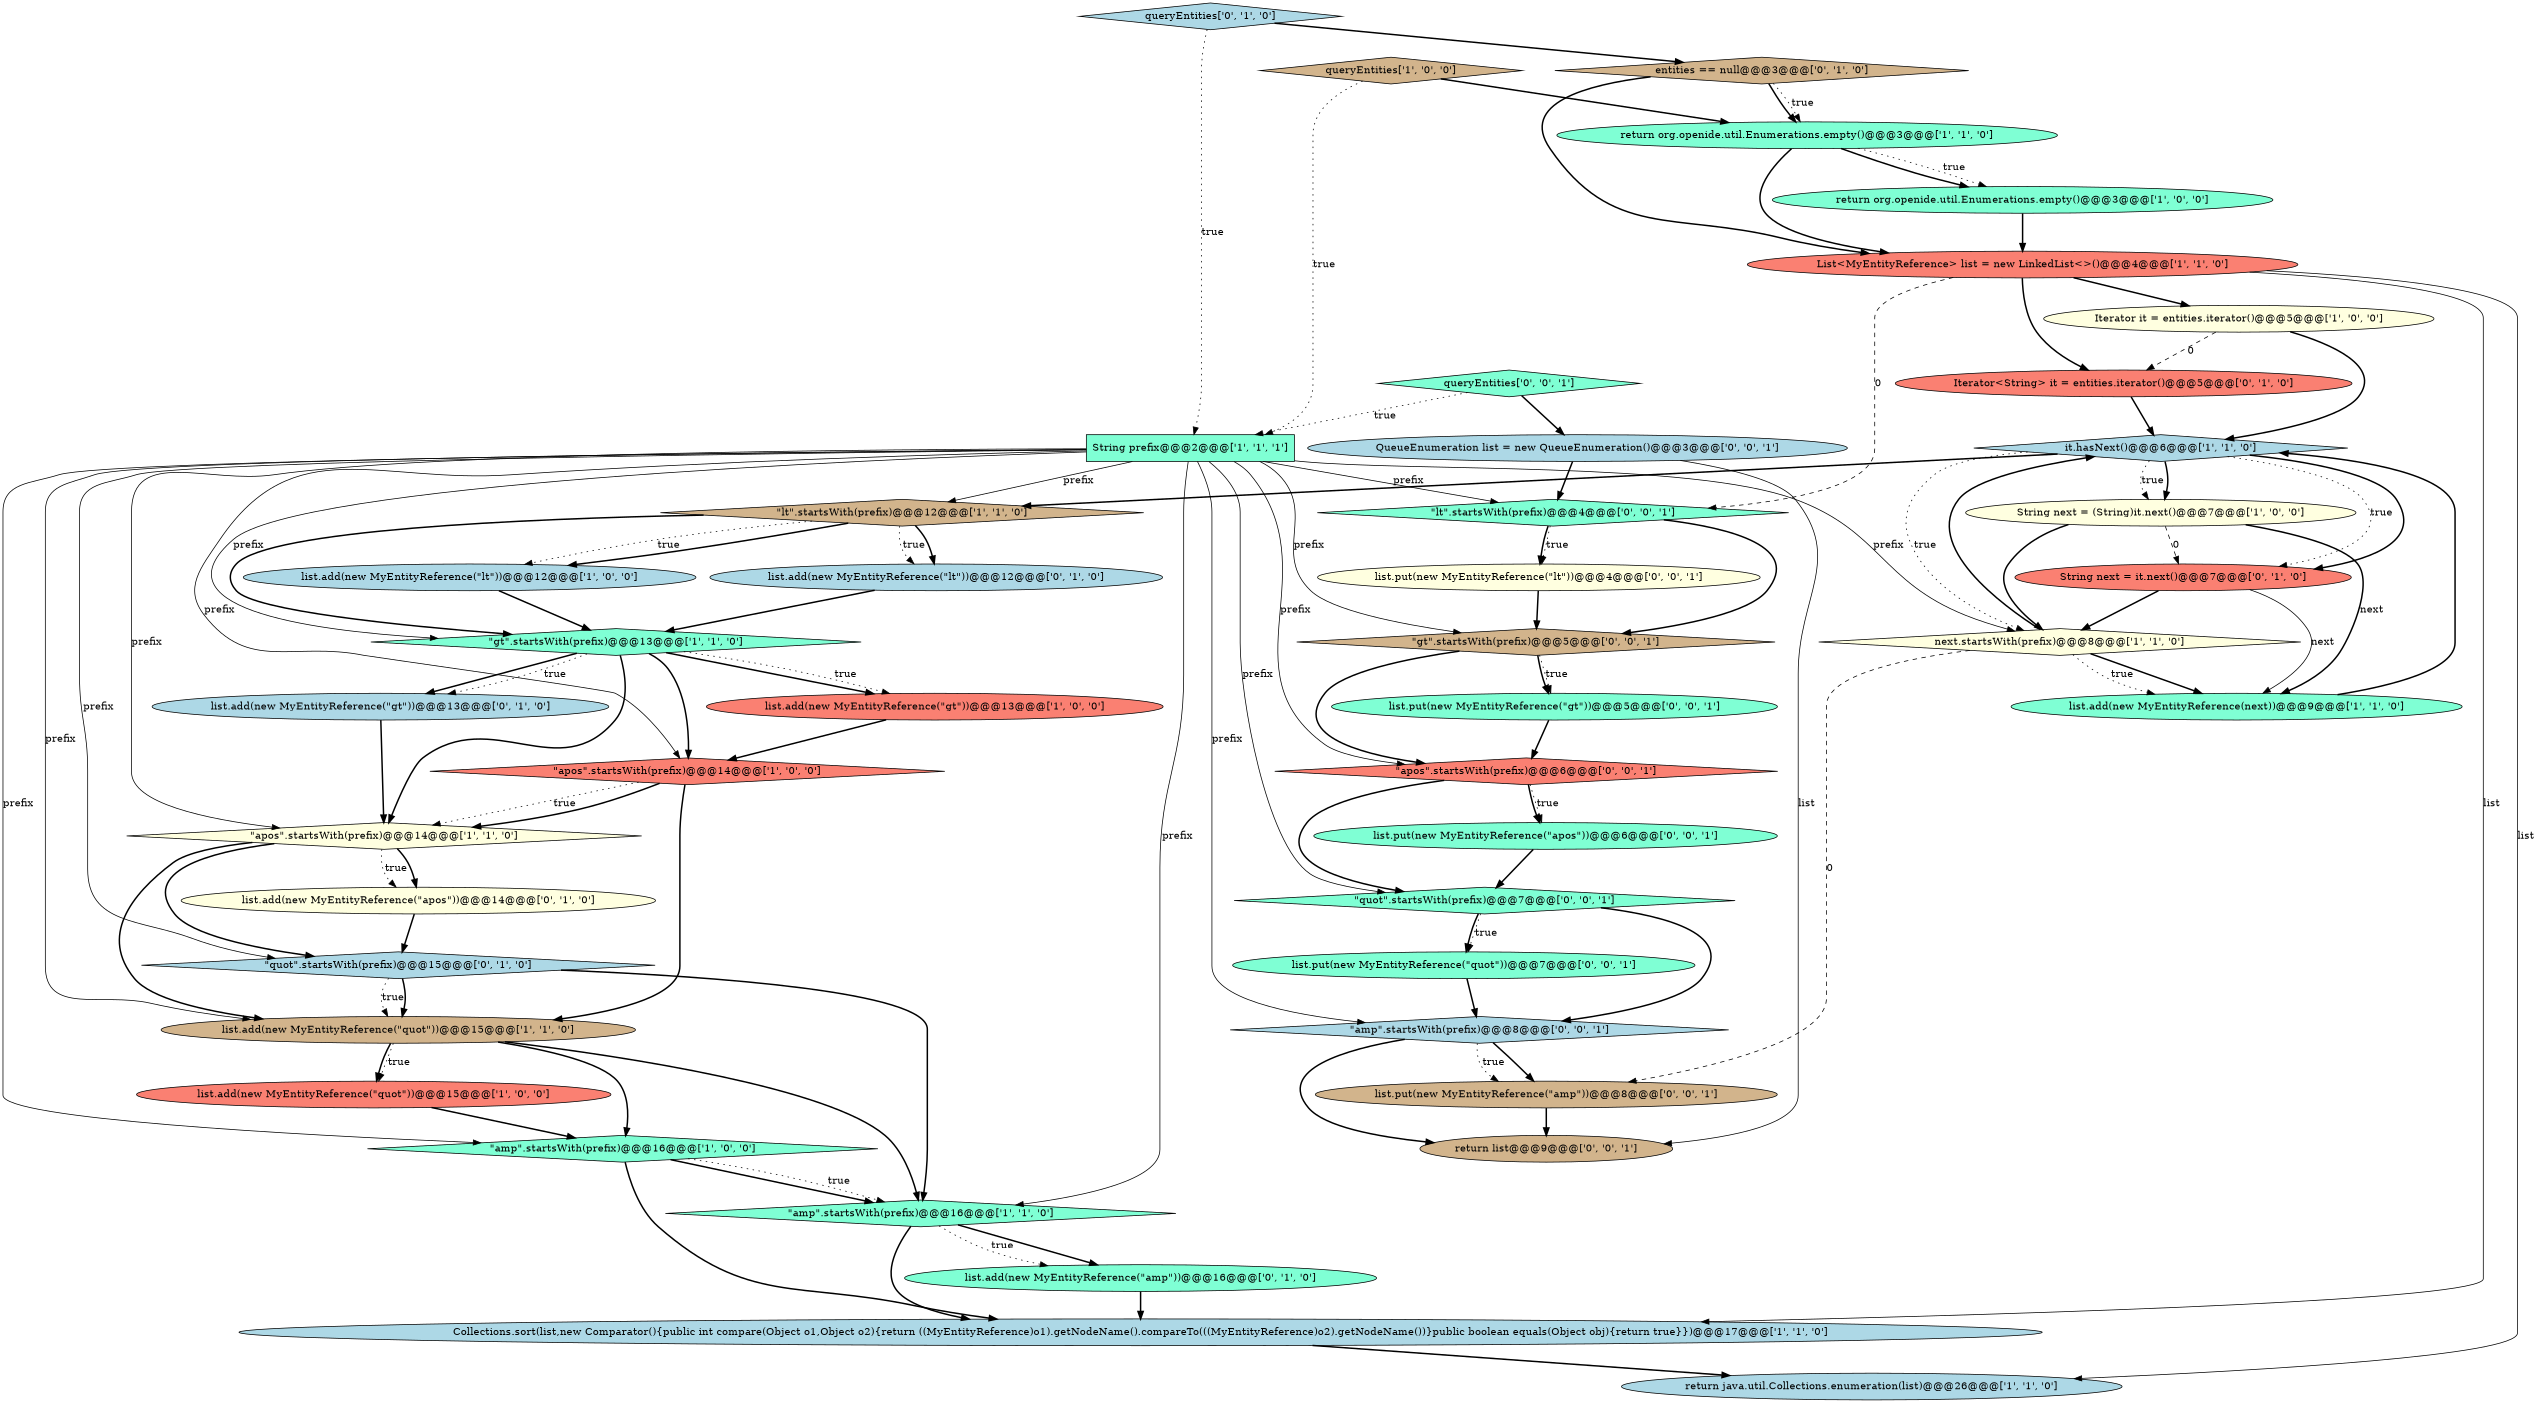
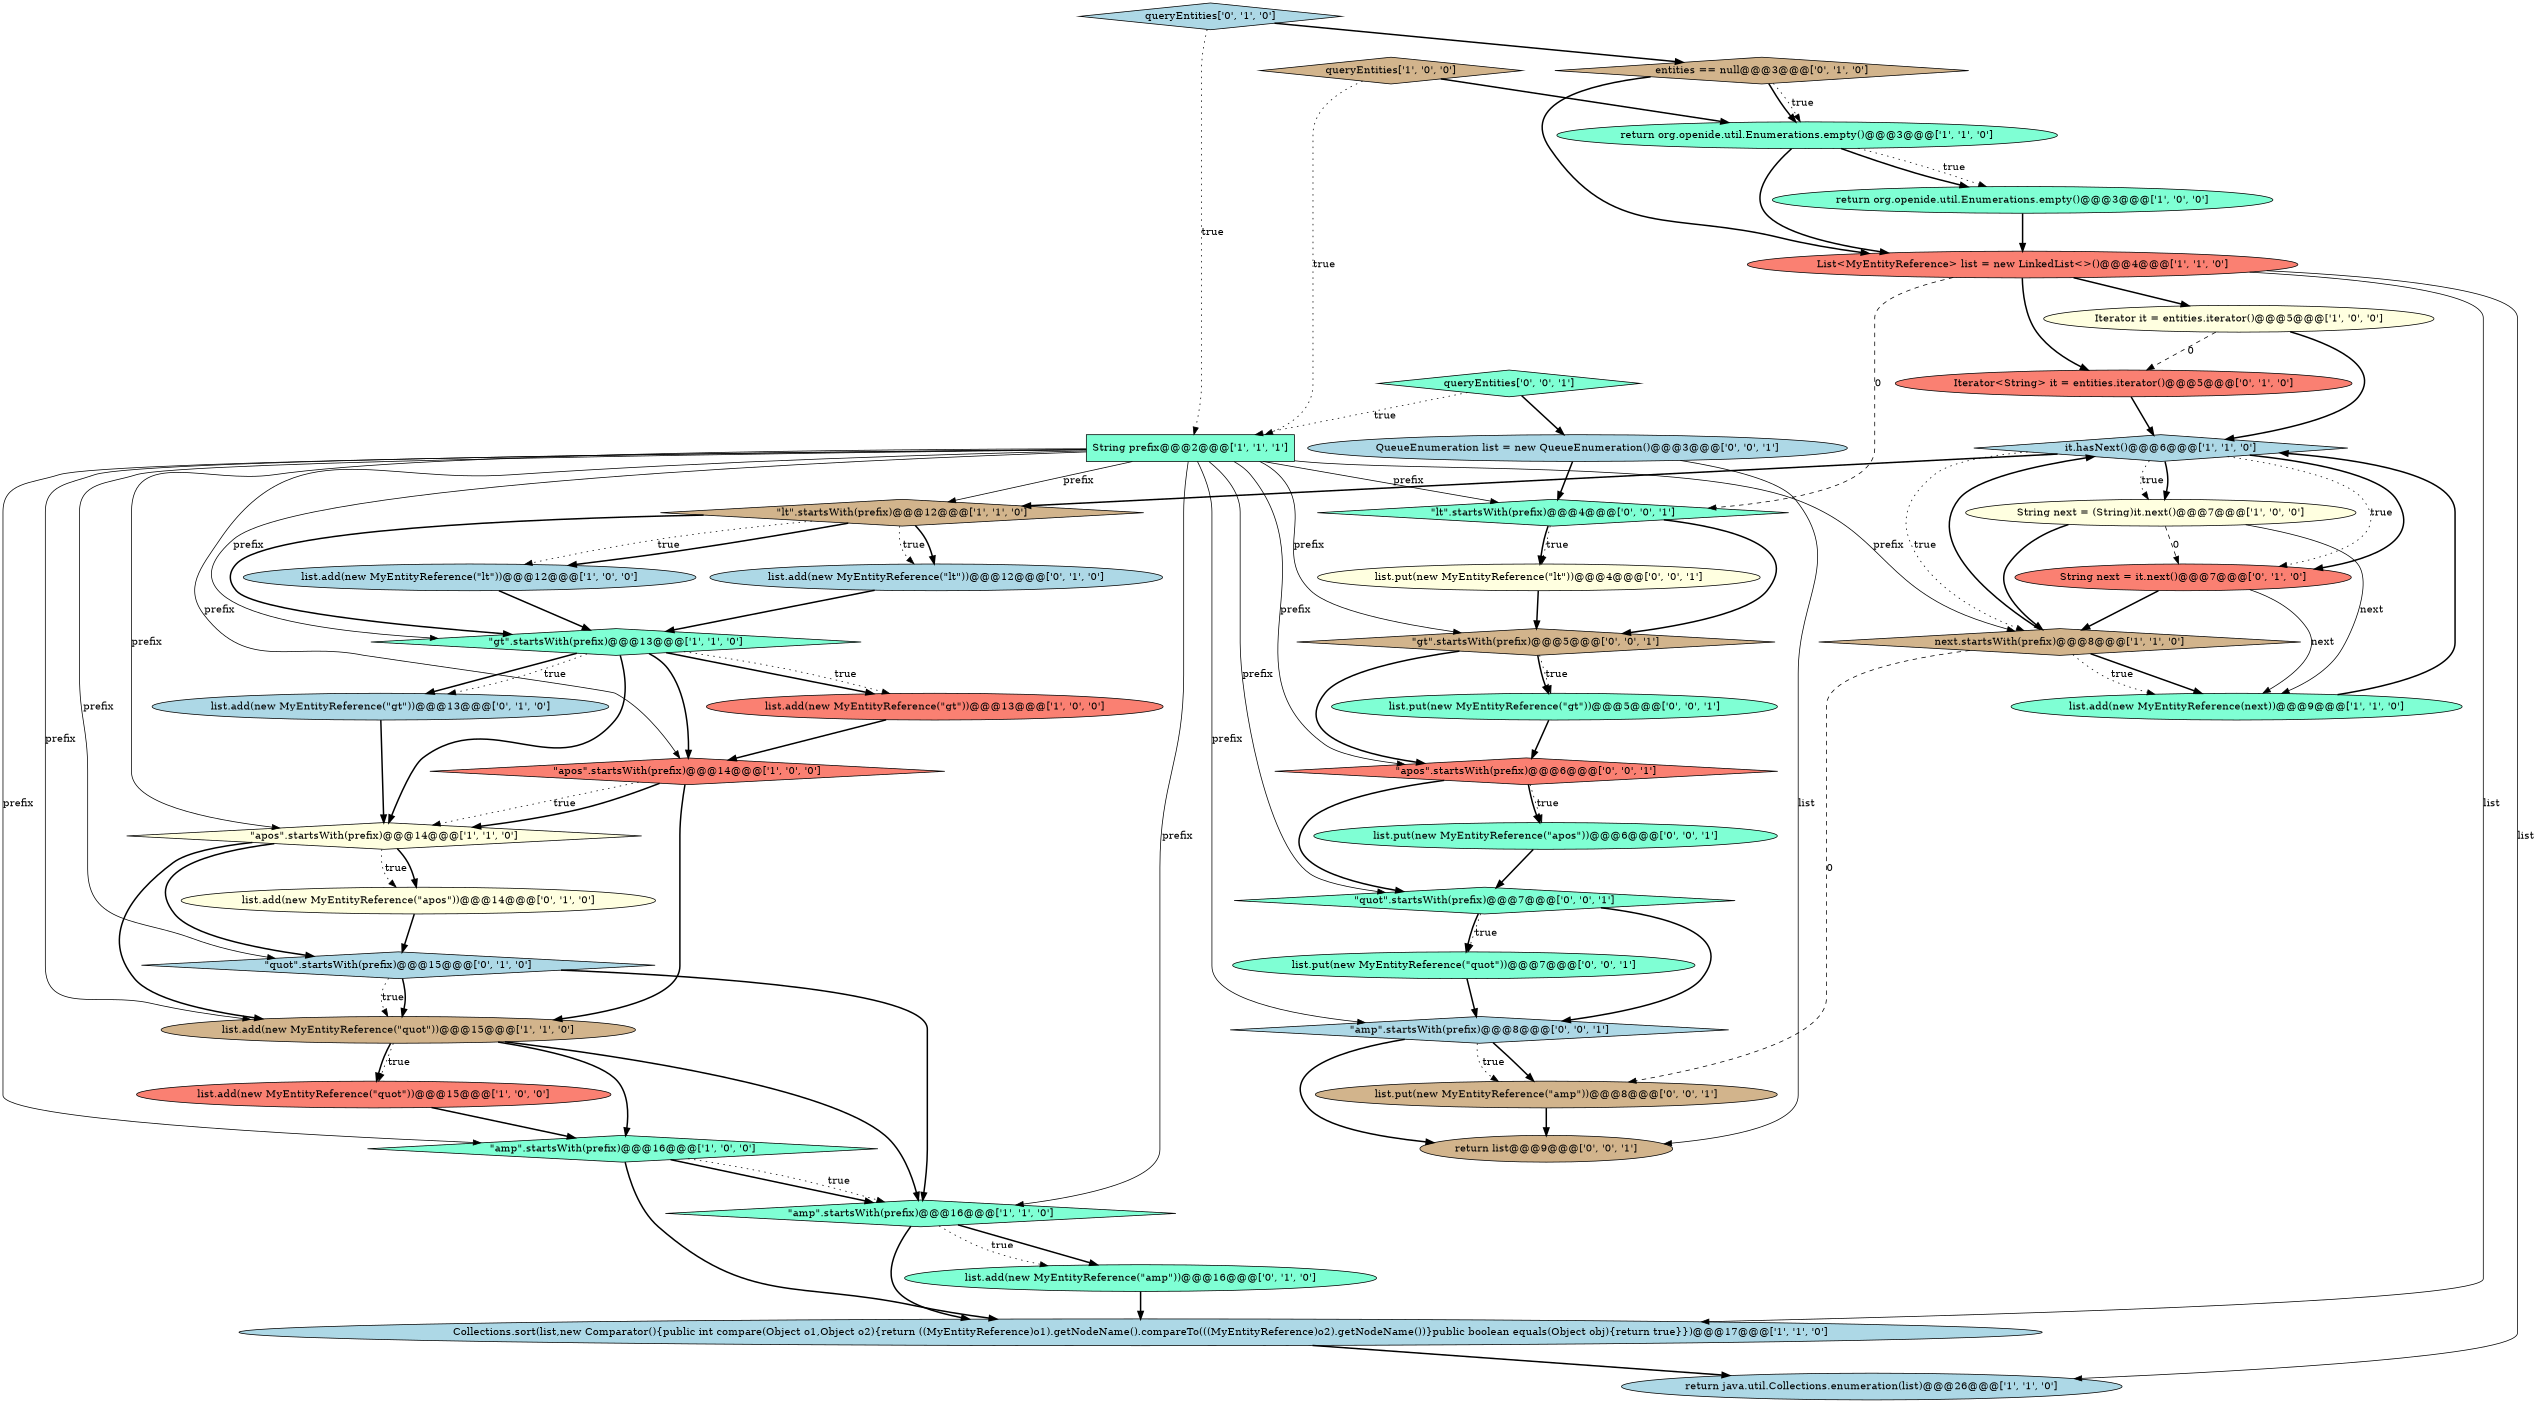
(2363, 582) -> (2363, 582)
(2060, 642) -> (2060, 642)
